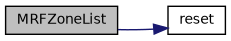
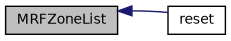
(136, 30) -> (150, 11)
